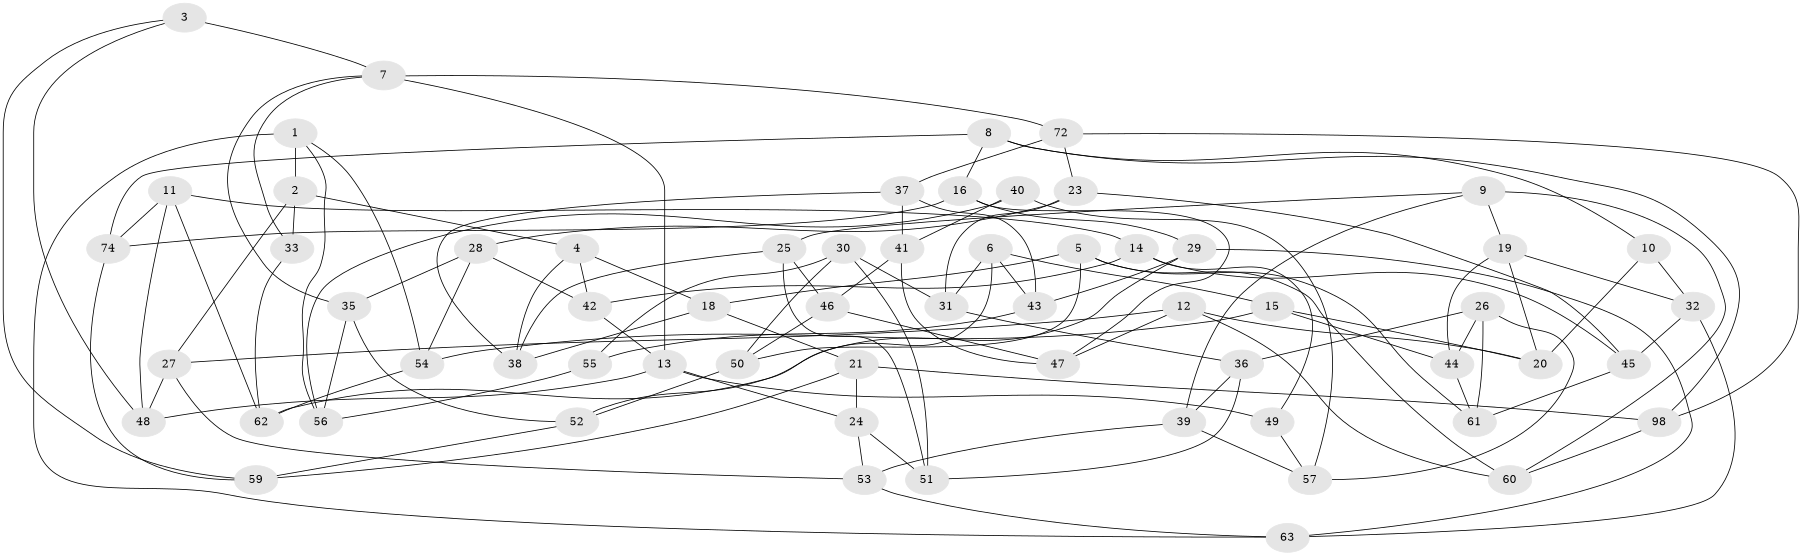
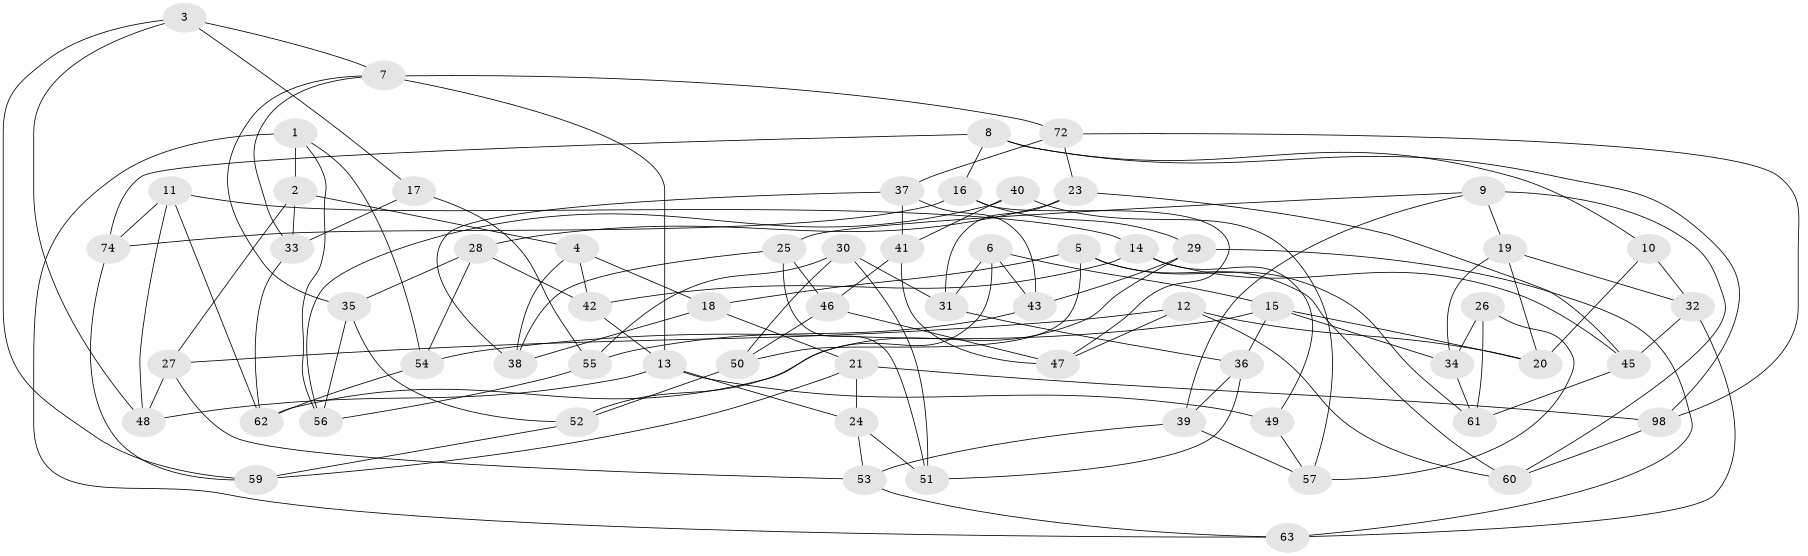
none -> (414, 191)
(1337, 341) -> (1257, 336)
(1452, 364) -> (1452, 364)
